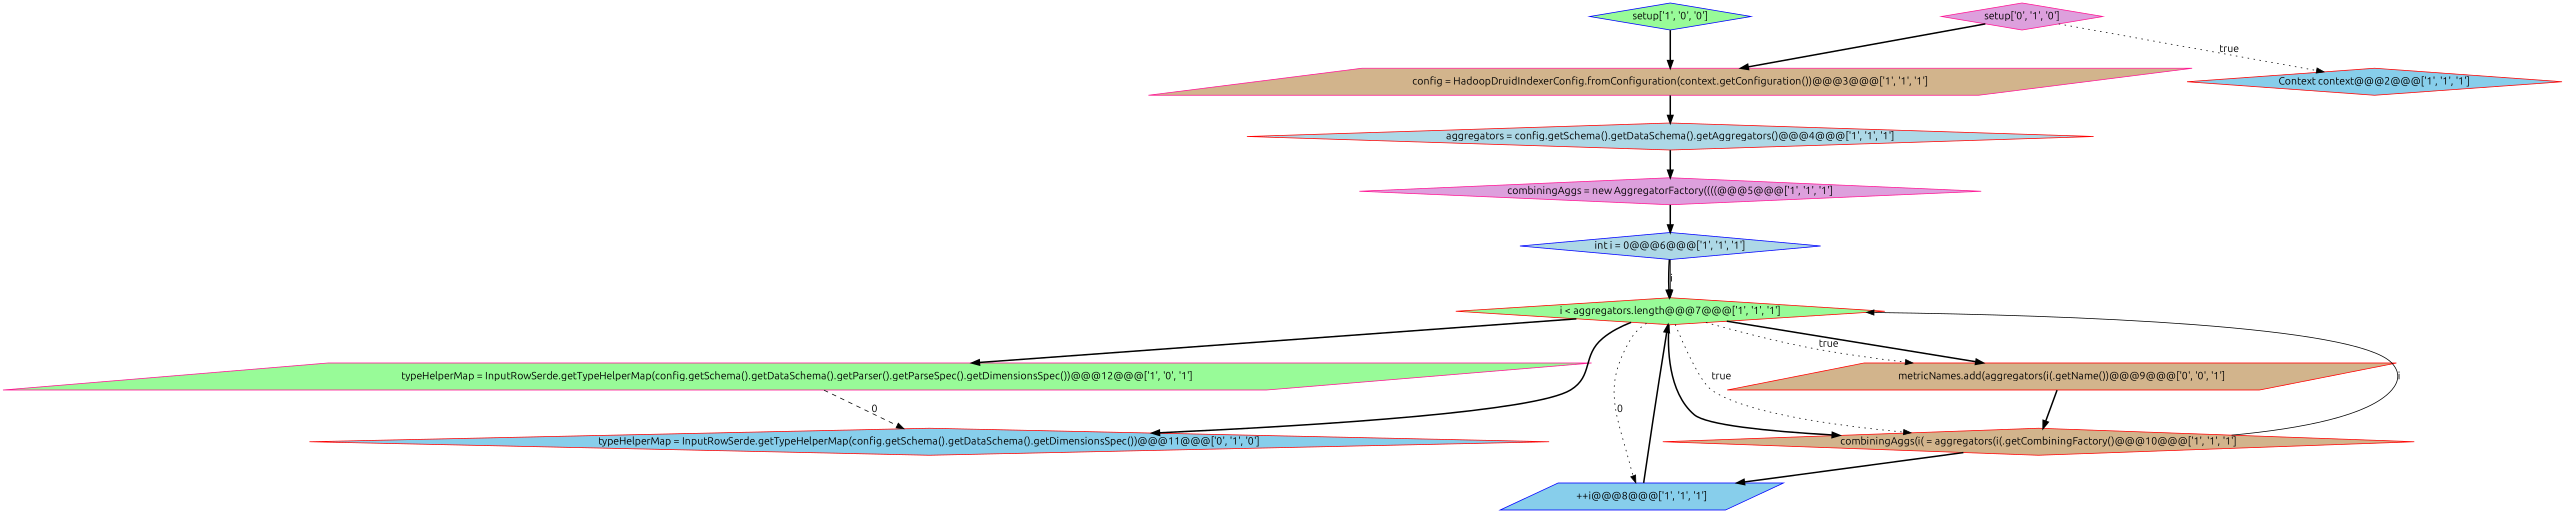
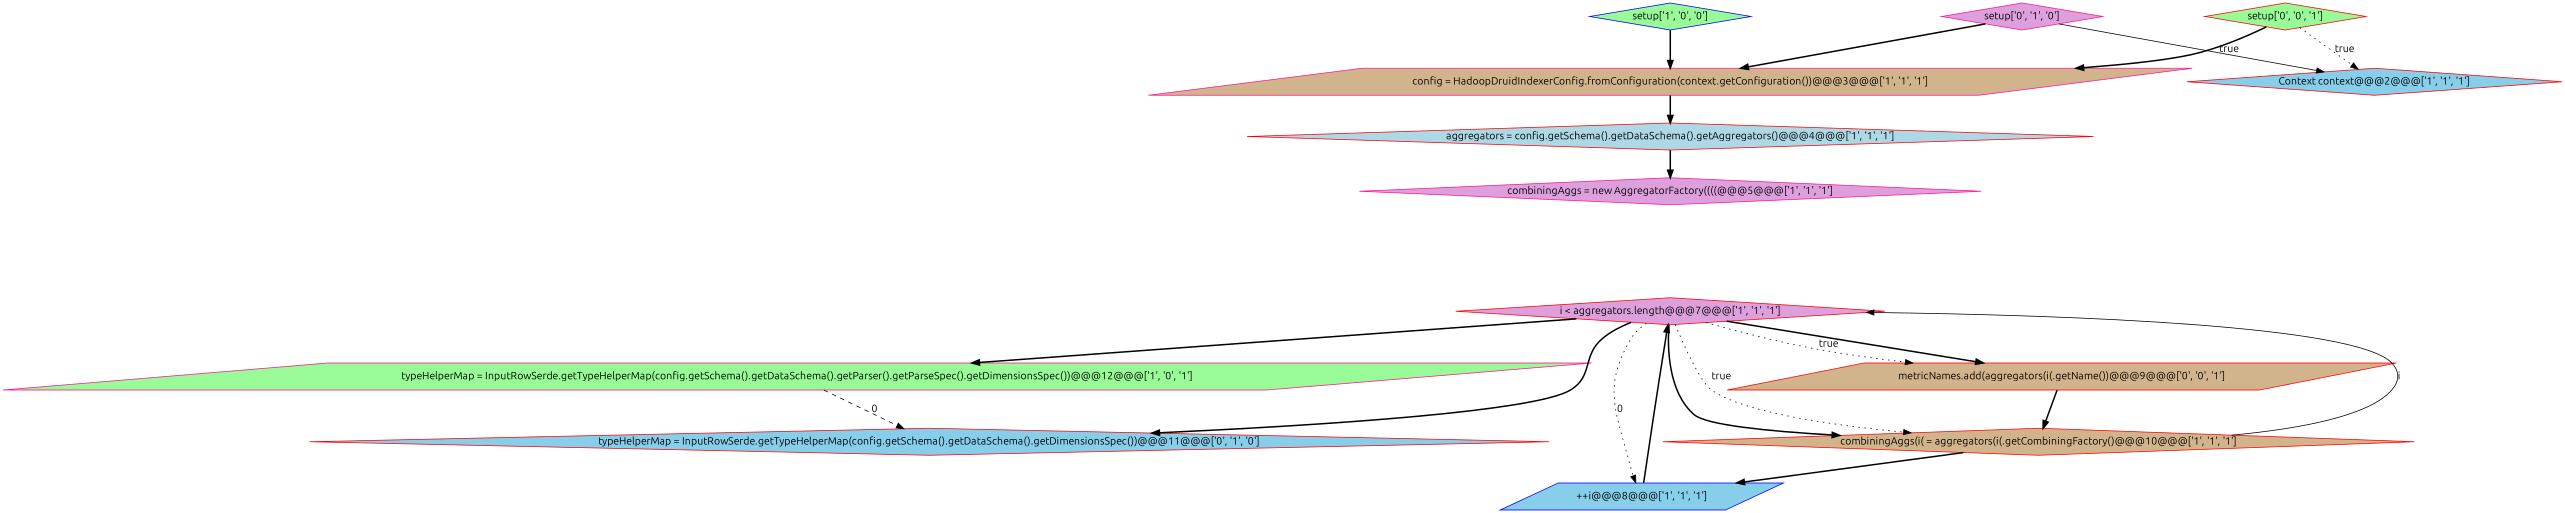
none -> (2285, 16)
(2188, 47) -> (2188, 47)
(1670, 246) -> none
(1670, 311) -> (1670, 311)
